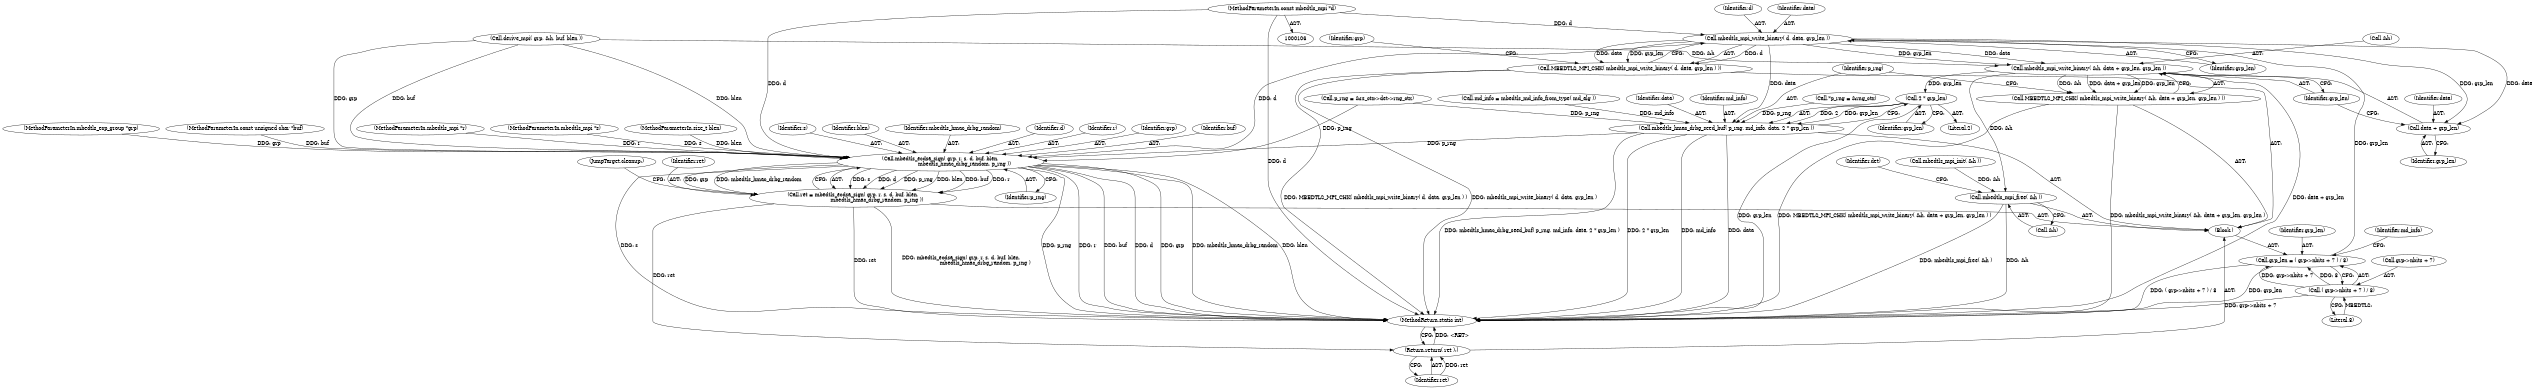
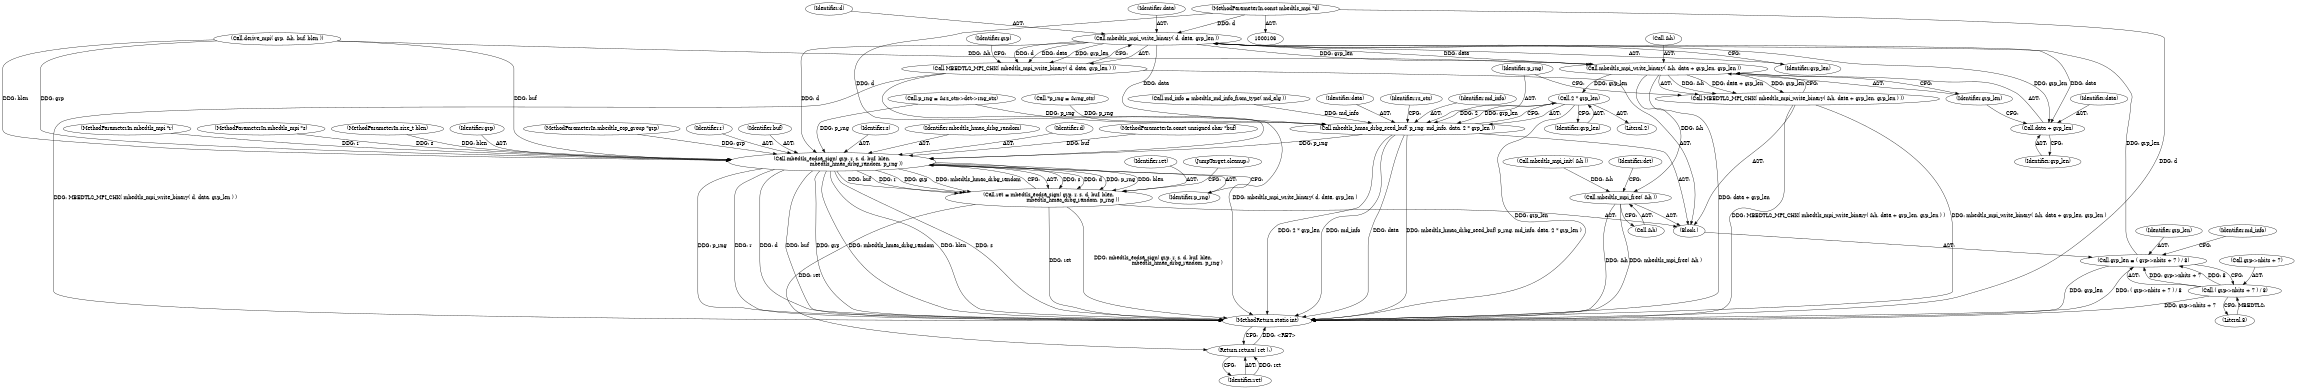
none -> (1411, 99)
(851, 129) -> none
(1888, 343) -> none
